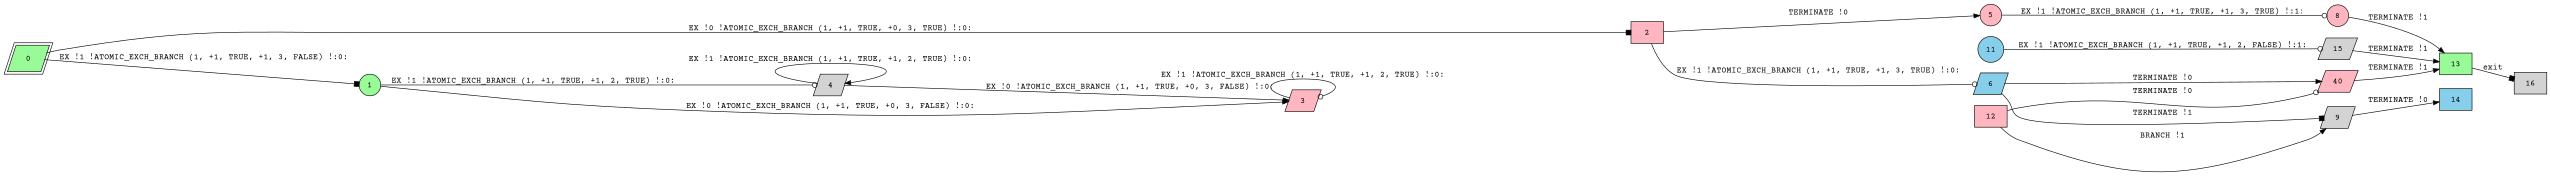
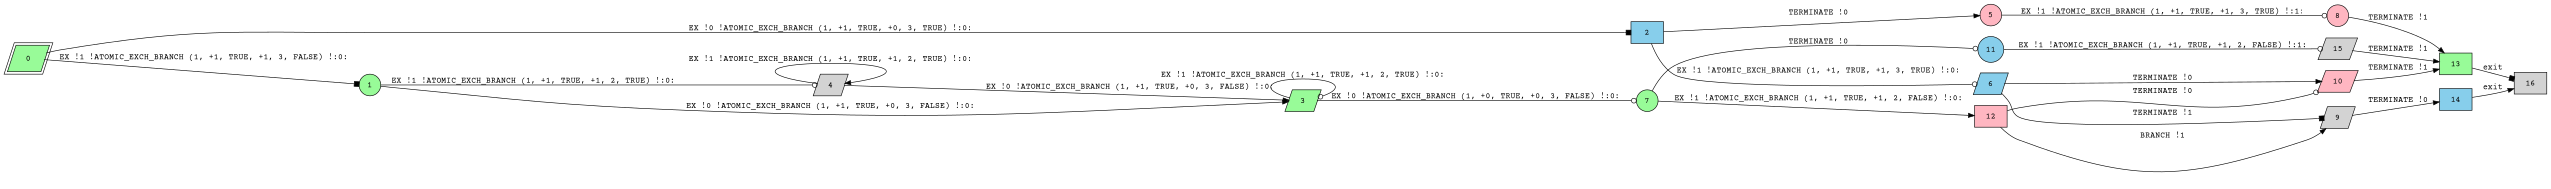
(1647, 33) -> (1647, 33)
(2338, 81) -> (2338, 81)
none -> (2490, 94)
(1303, 101) -> (1303, 101)
none -> (1647, 101)
